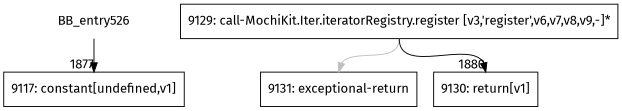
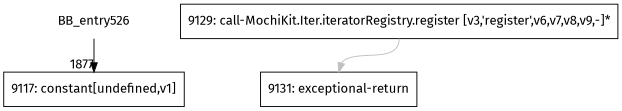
(486, 89) -> none
